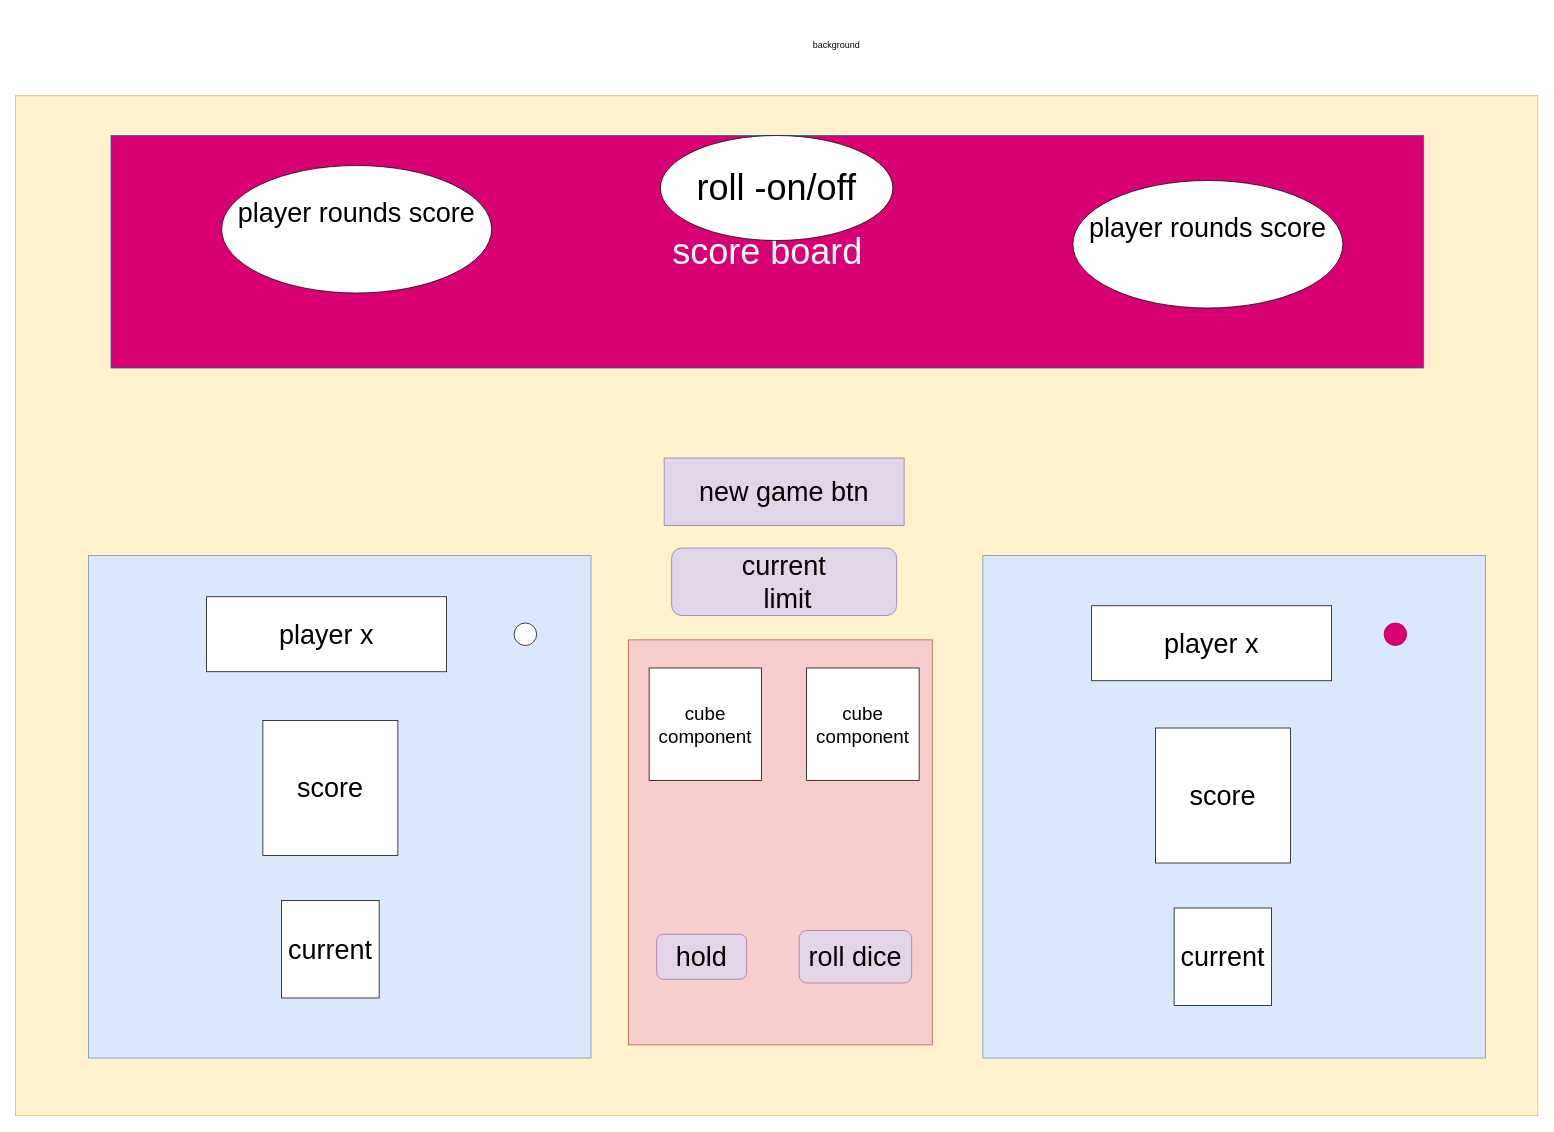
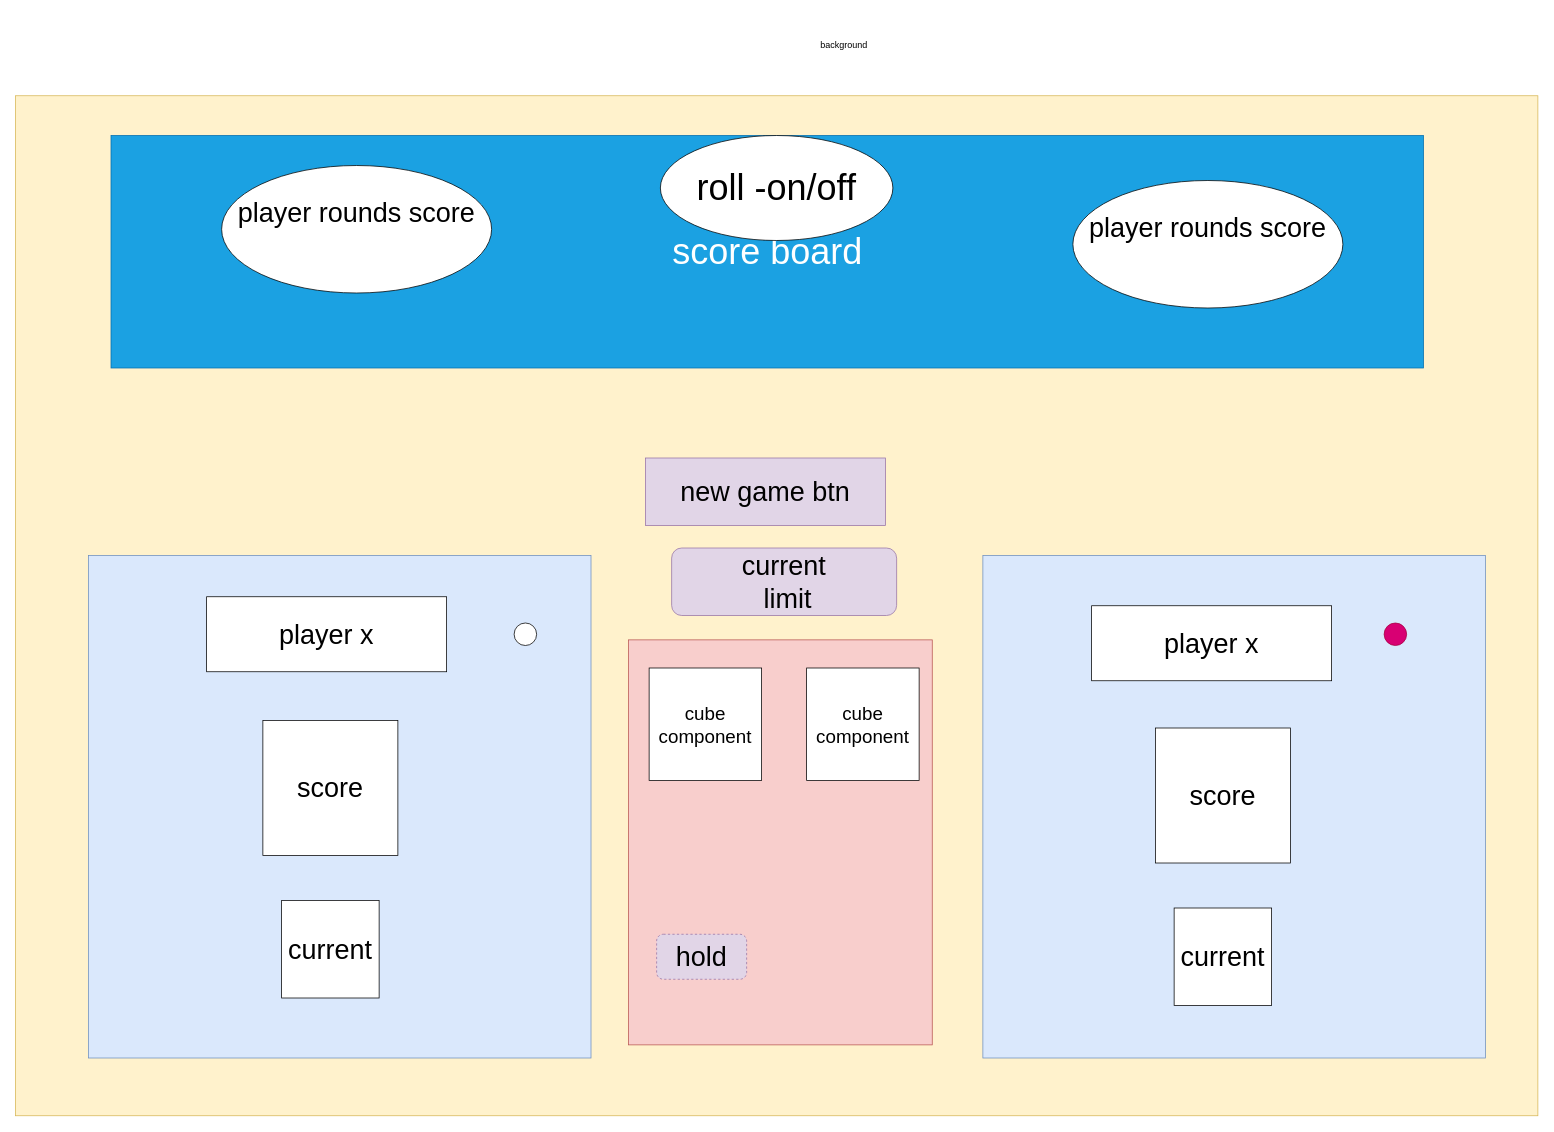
(837, 45) -> (844, 45)
(767, 252) -> (767, 252)
(784, 492) -> (765, 492)
(702, 957) -> (702, 957)
(855, 957) -> none
